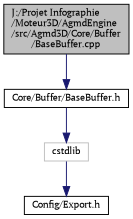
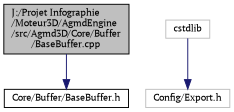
(66, 120) -> none
(66, 205) -> (188, 98)
